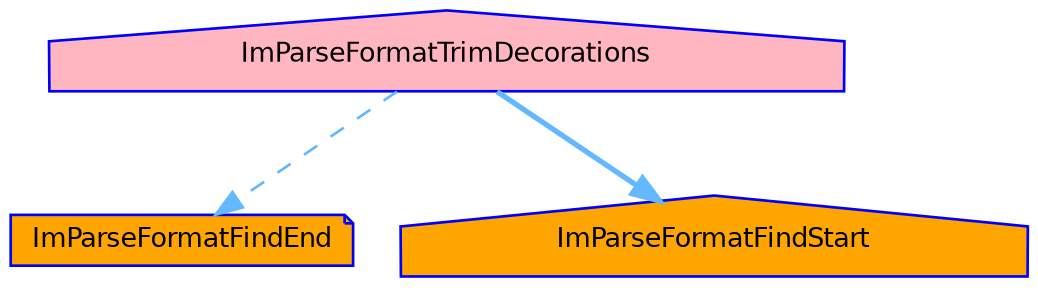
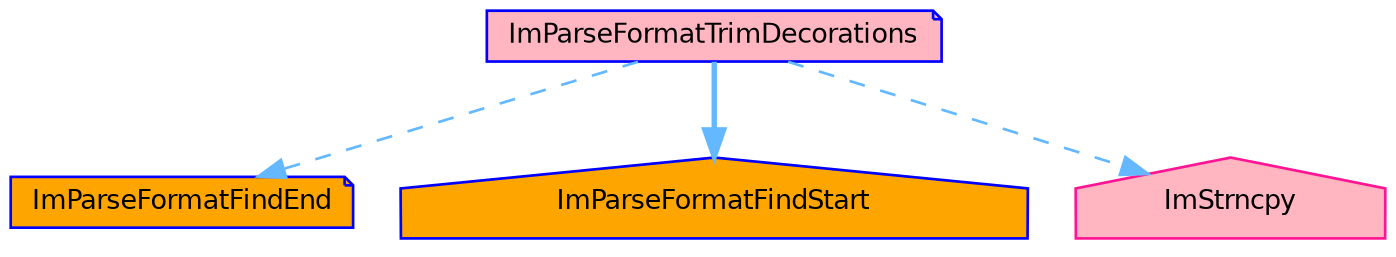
(447, 55) -> (714, 36)
none -> (1230, 202)
